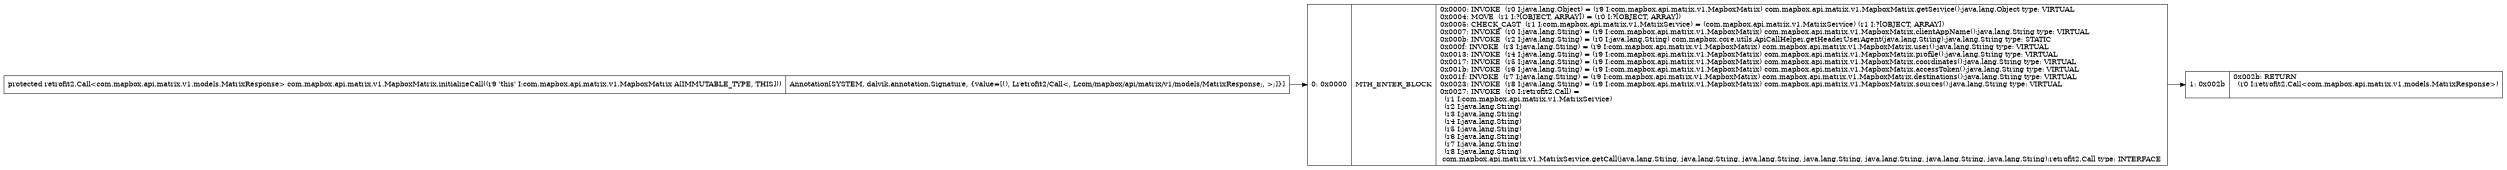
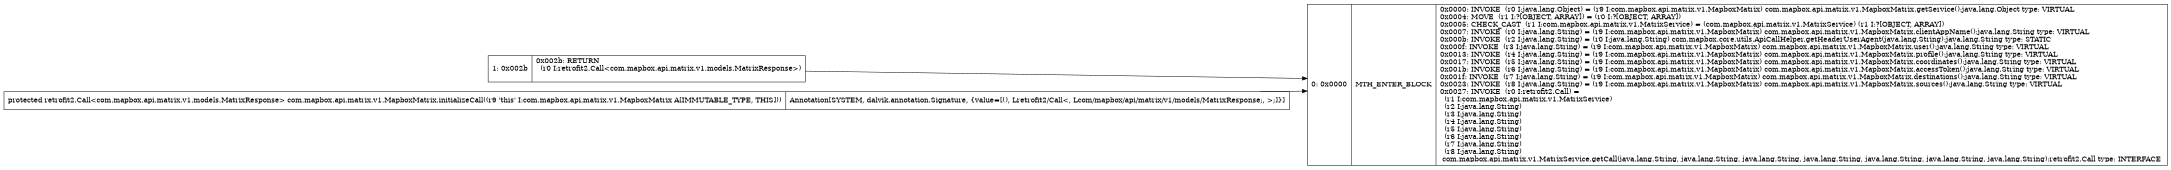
(2174, 85) -> (1054, 75)
